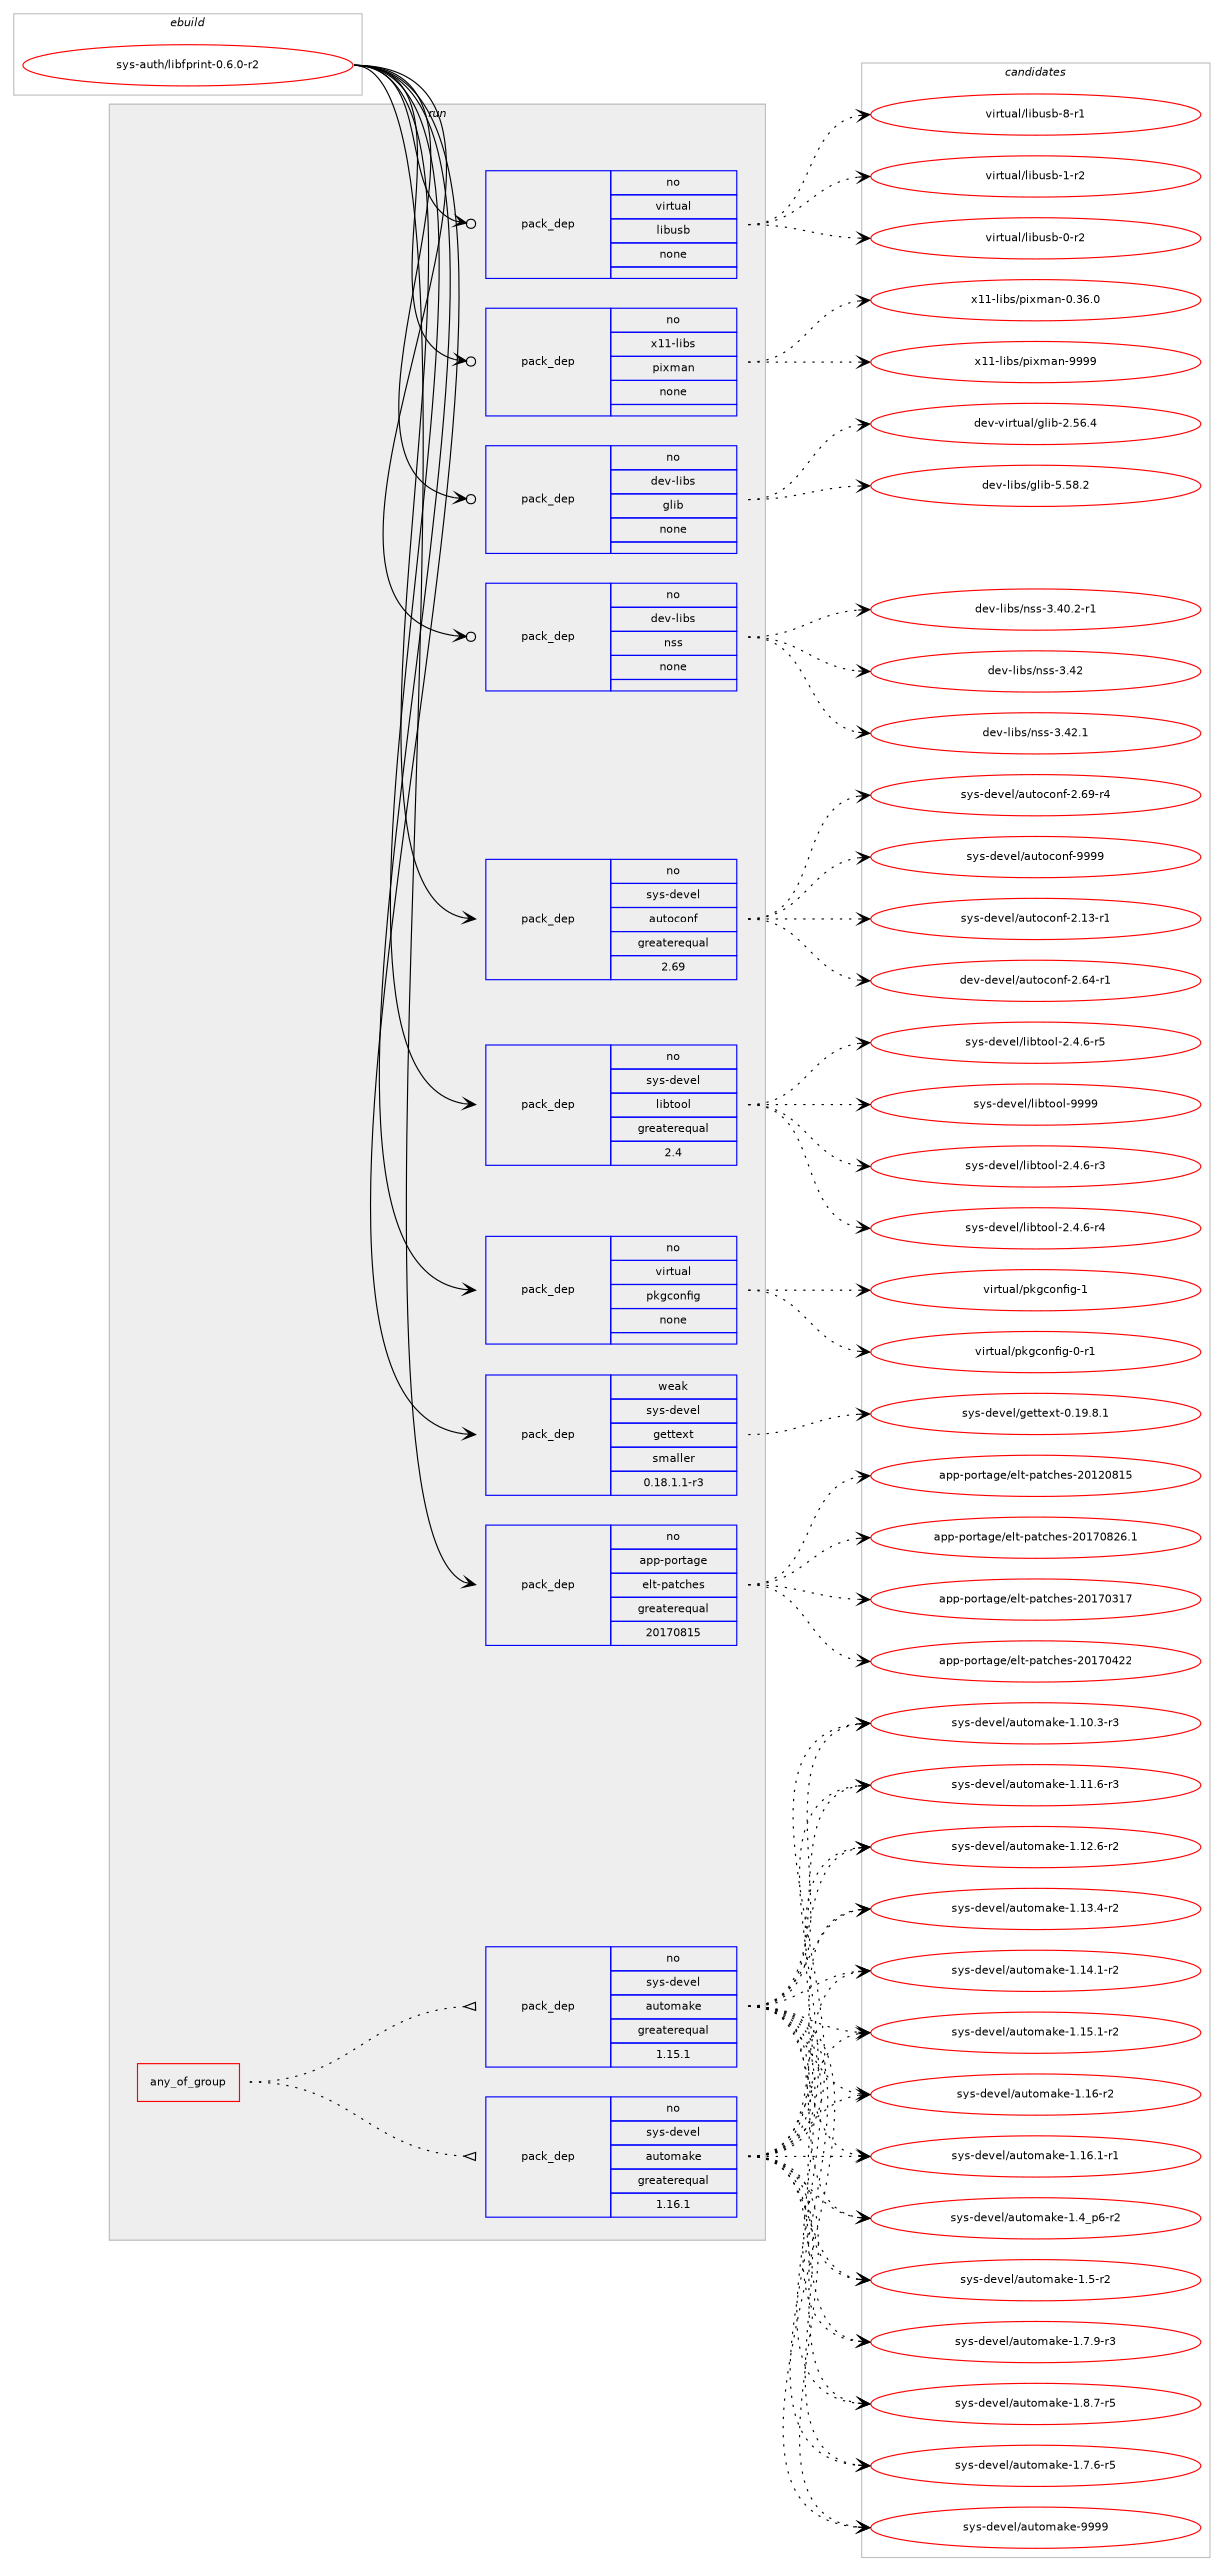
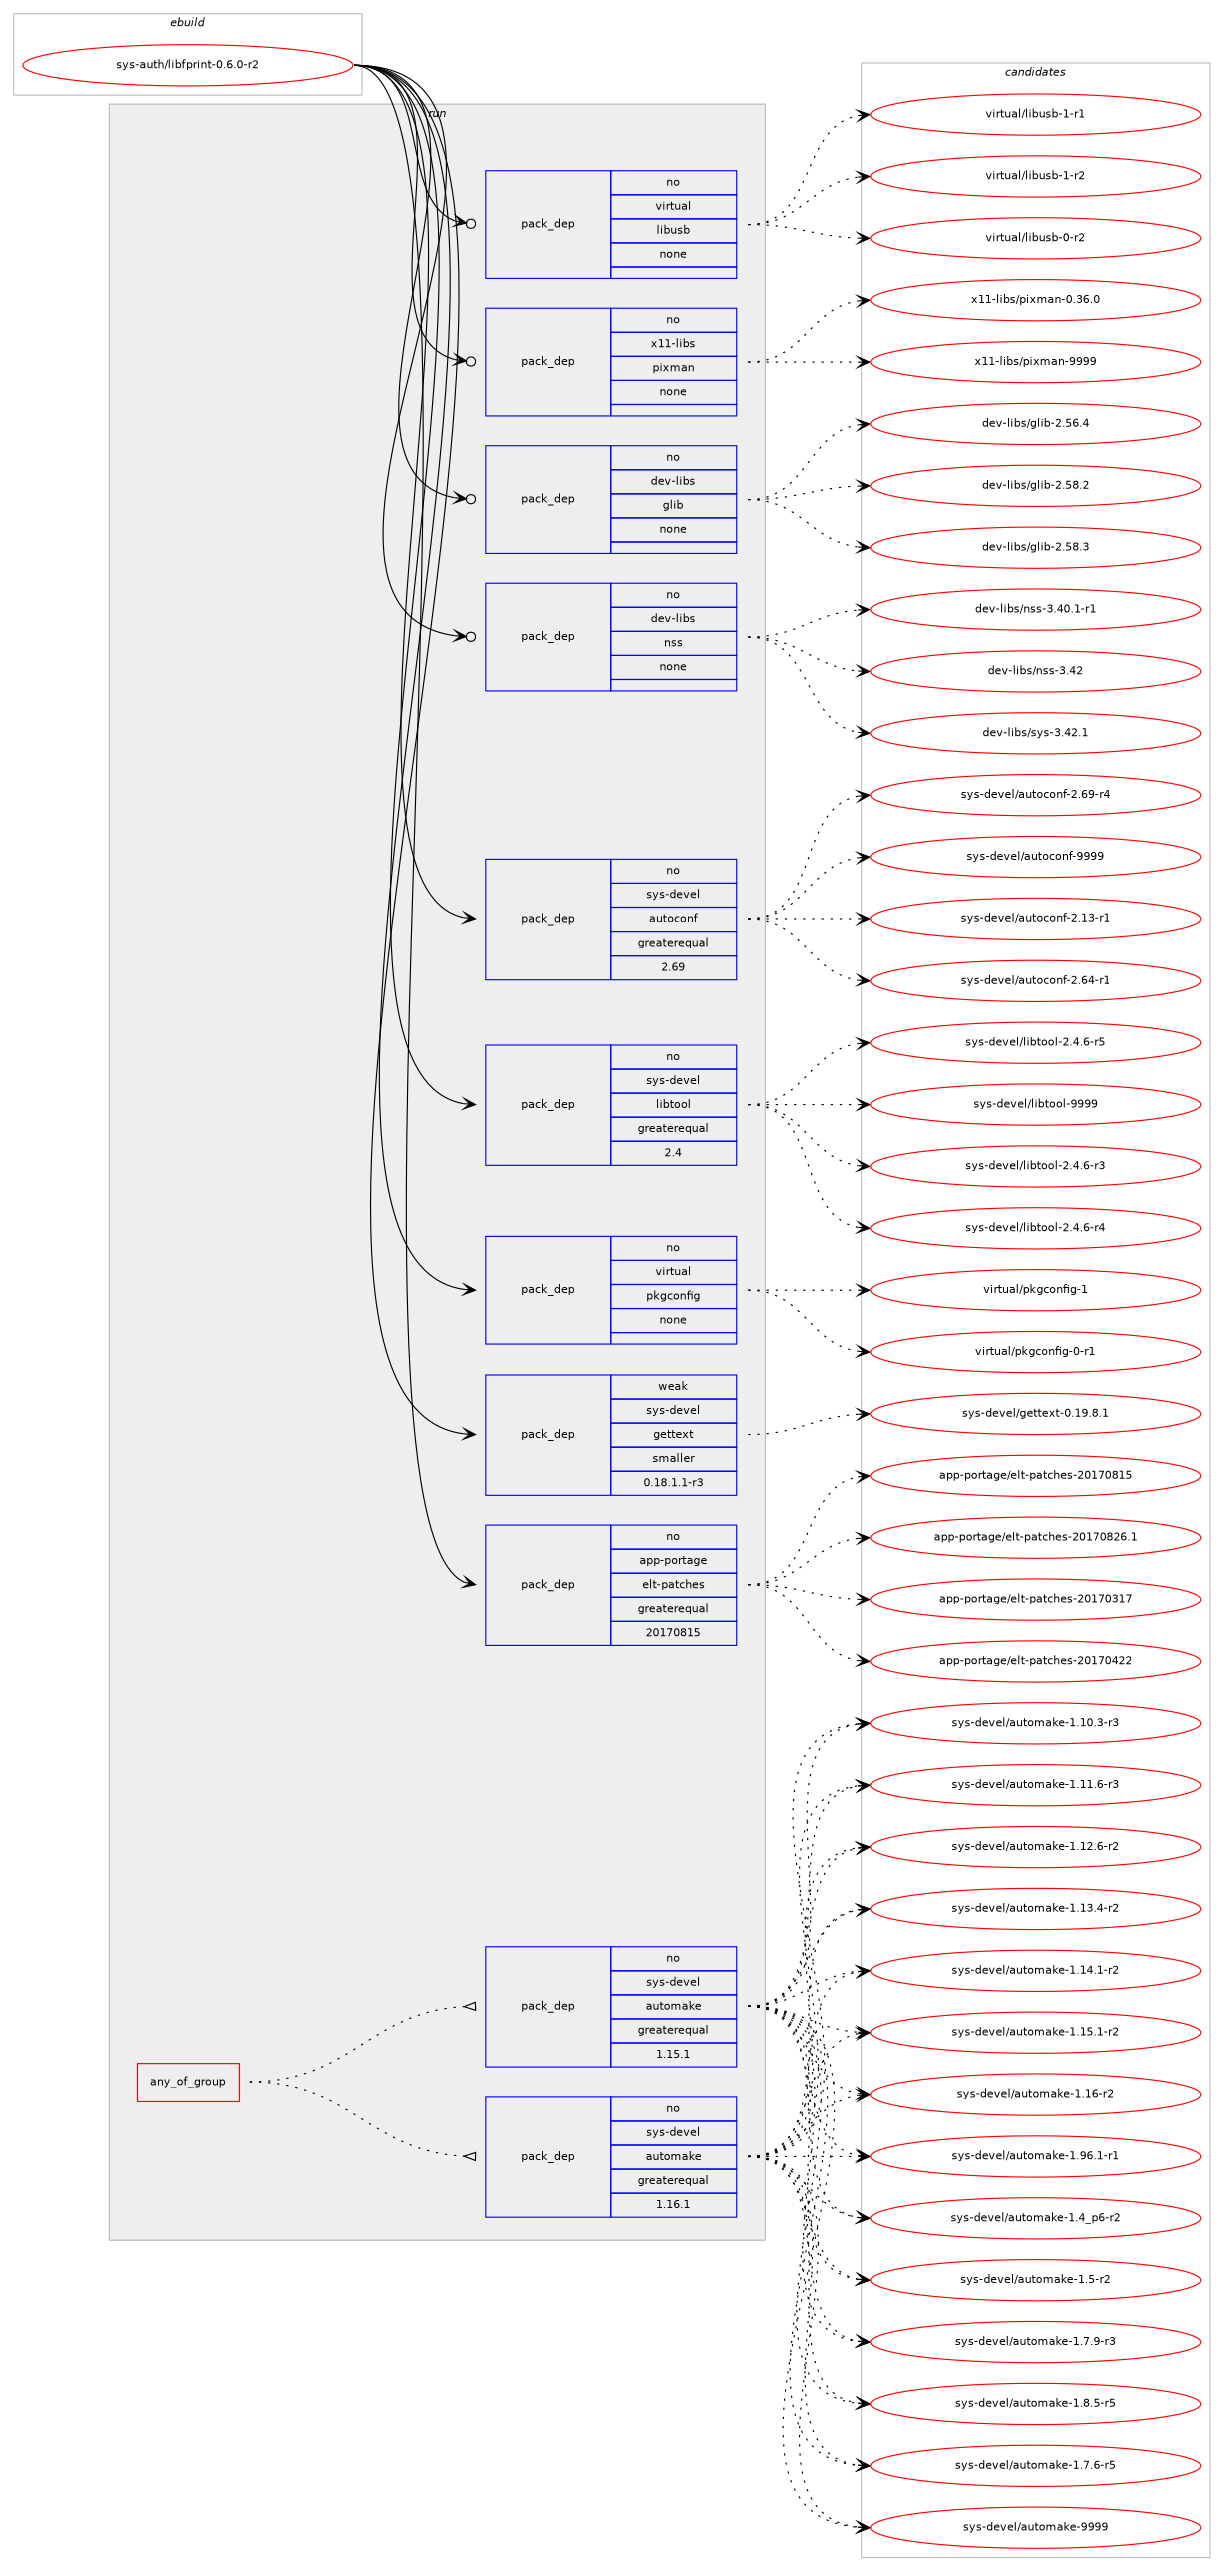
(1036, 115) -> (1036, 115)
(1036, 424) -> (1036, 424)
(1036, 486) -> (1036, 486)
none -> (1036, 548)
(1036, 610) -> (1036, 610)
(1036, 733) -> (1036, 733)
(1036, 981) -> (1036, 981)
(1036, 1476) -> (1036, 1476)
(1036, 2156) -> (1036, 2156)
(1036, 2404) -> (1036, 2404)
